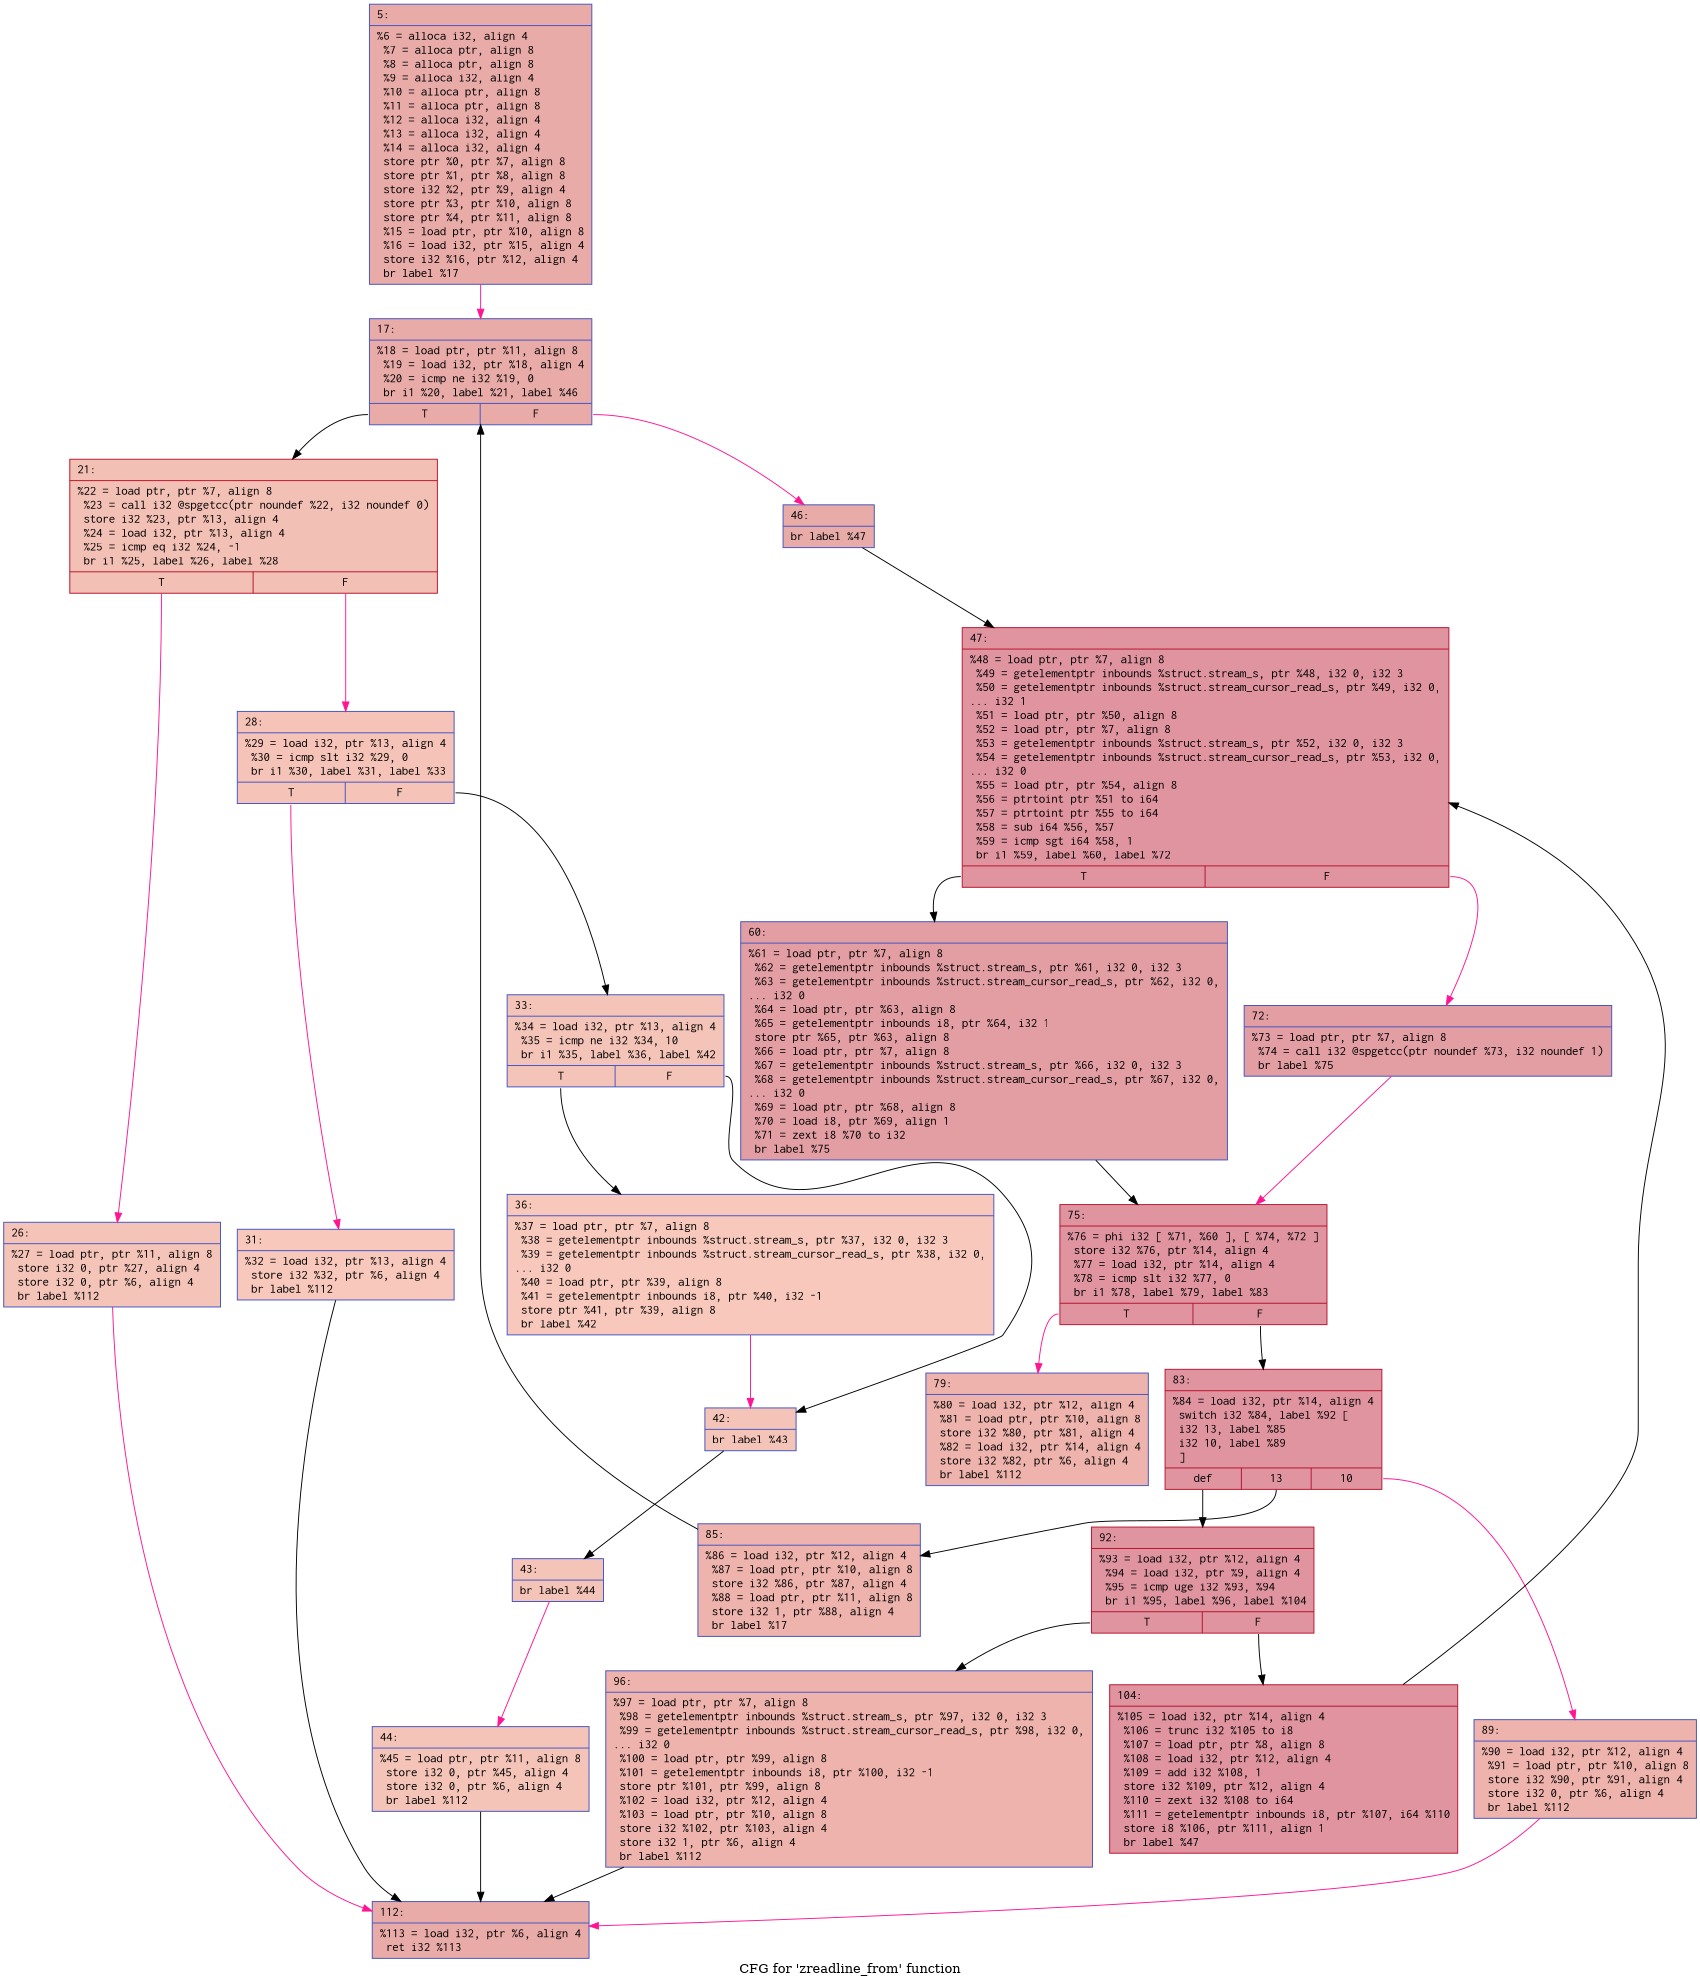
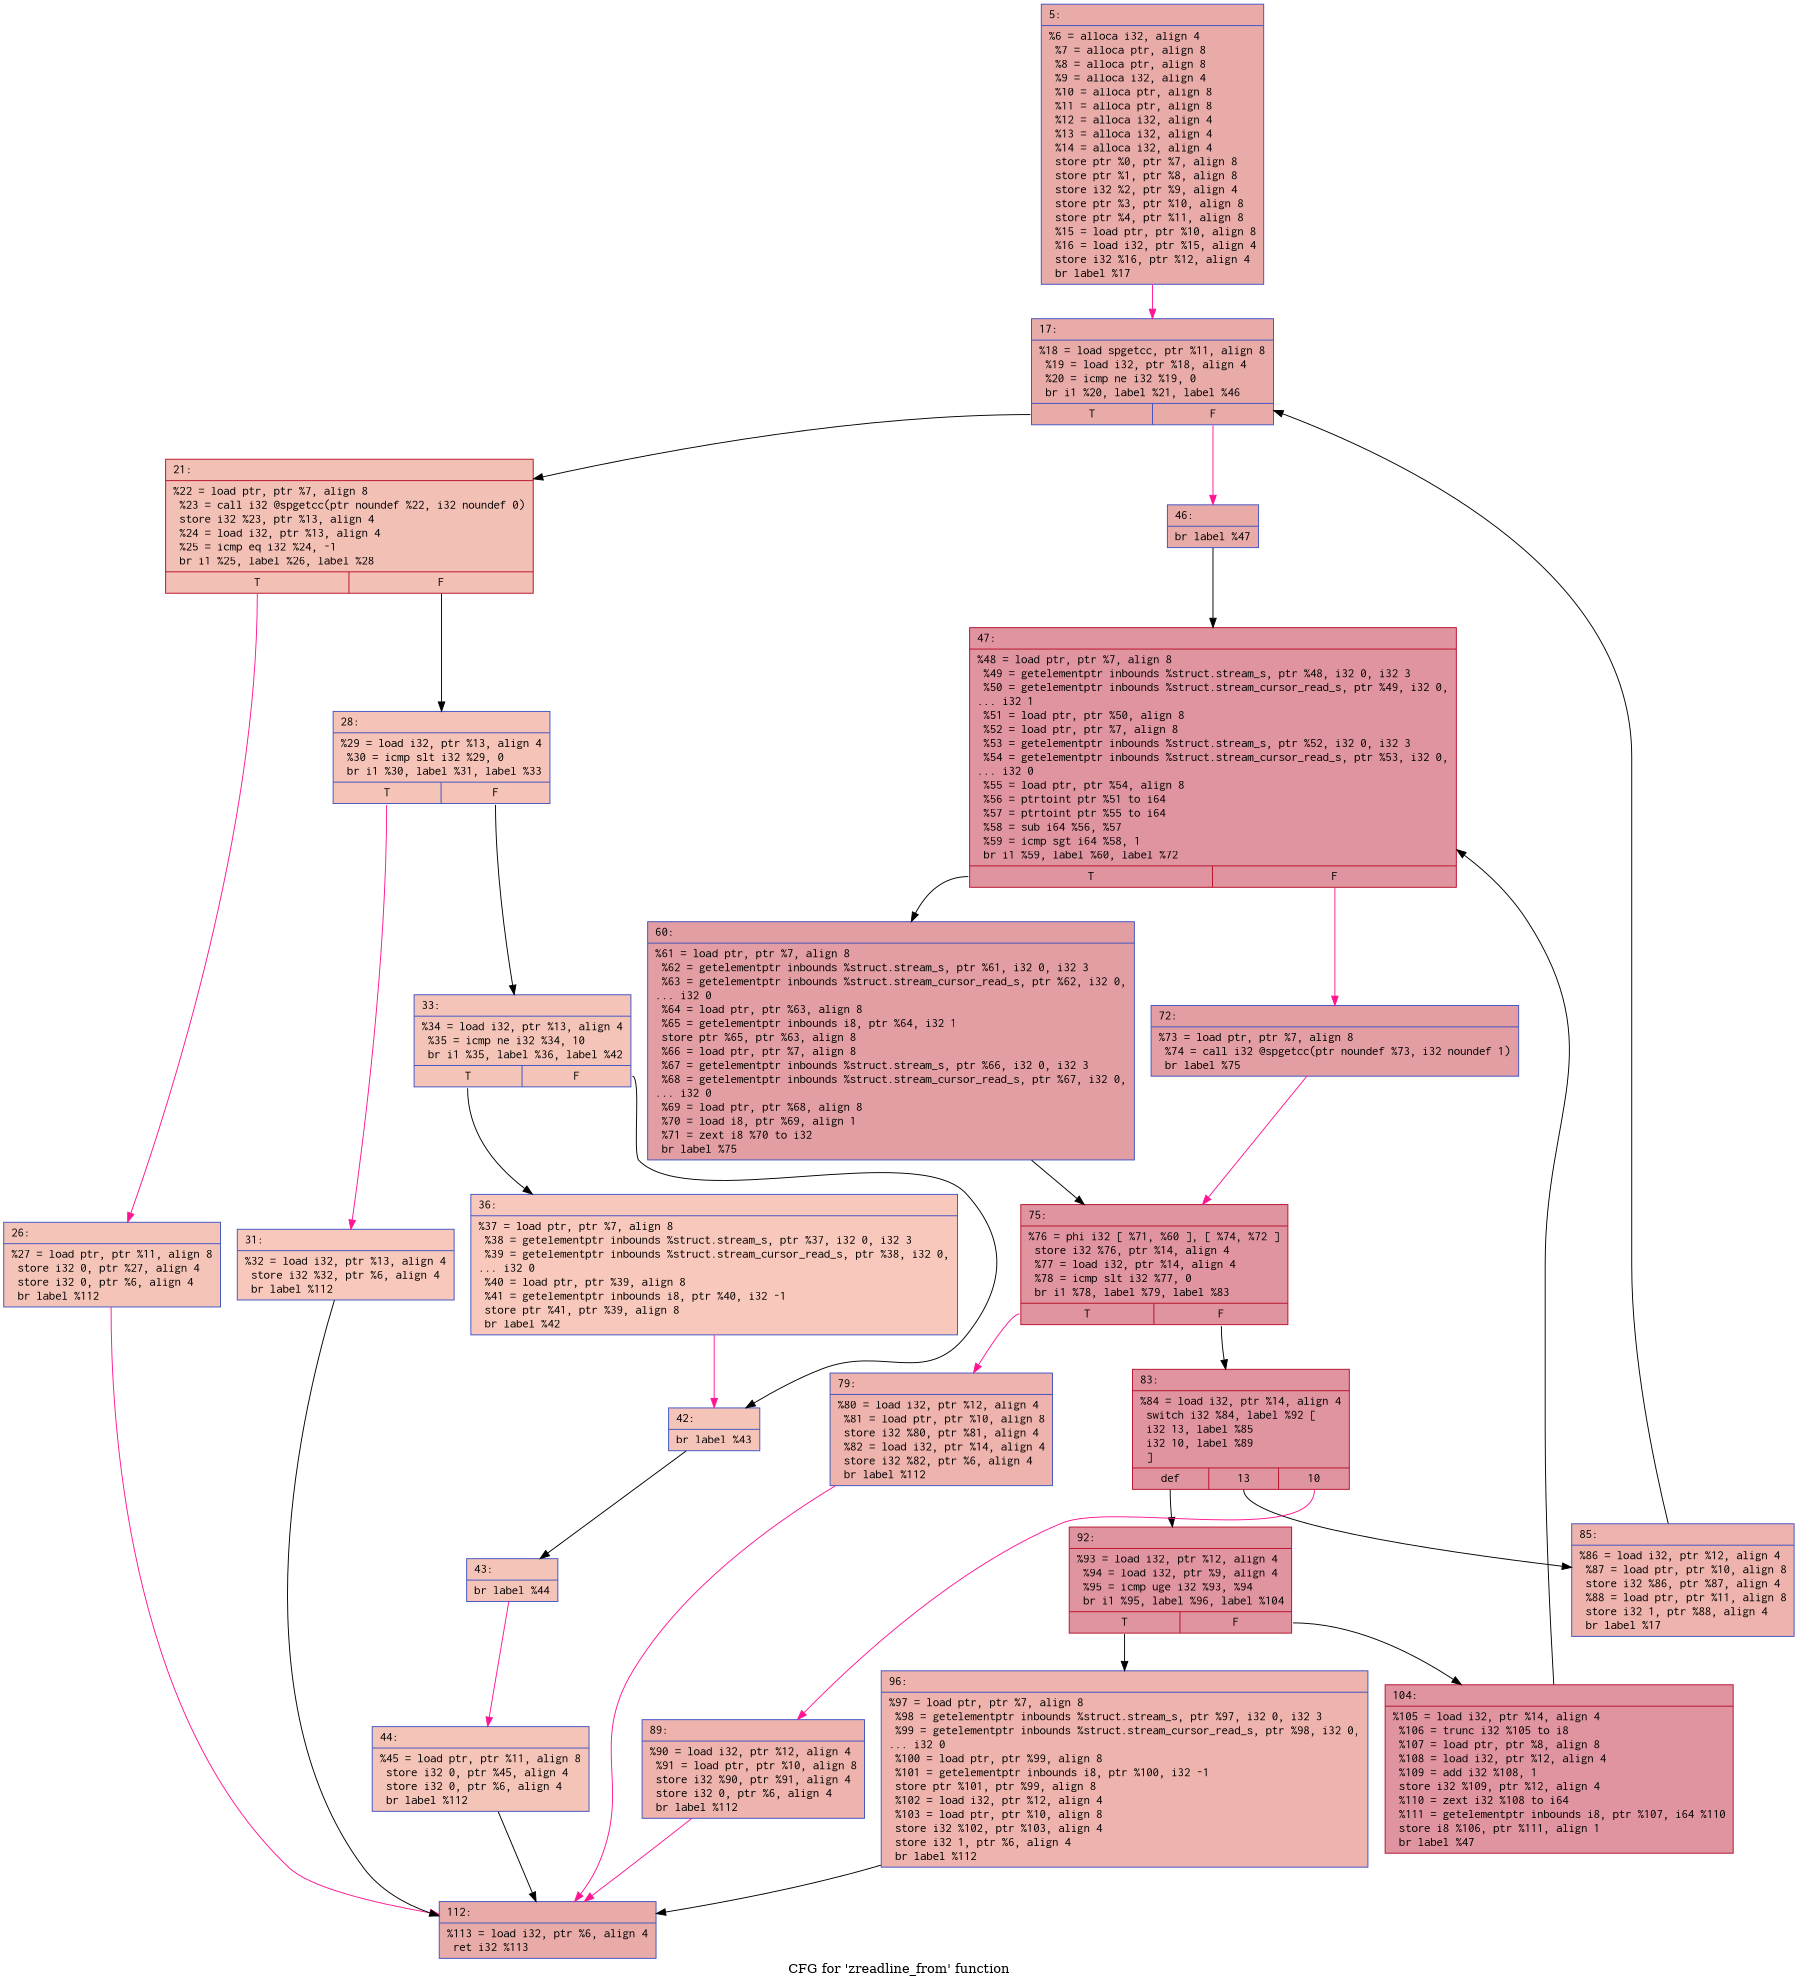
(478, 350) -> (1152, 350)
(346, 648) -> (442, 648)
none -> (645, 1653)
